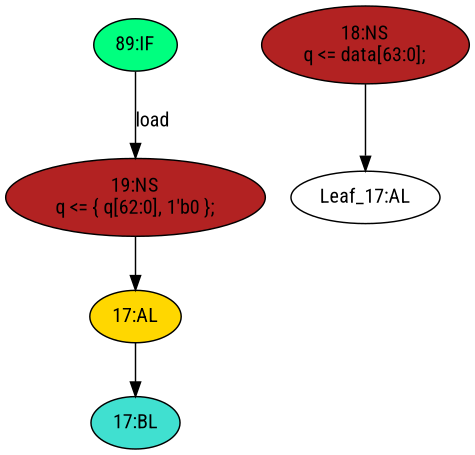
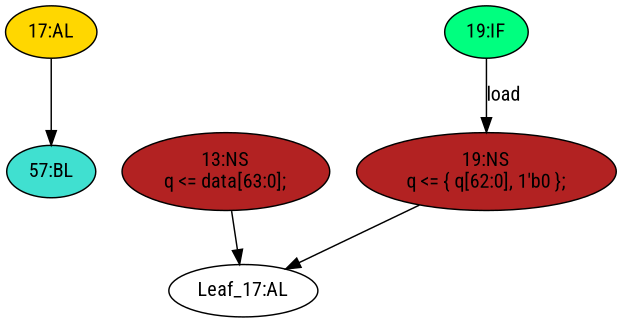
(136, 45) -> (486, 32)
(365, 45) -> (226, 172)
(136, 256) -> (359, 234)
(136, 423) -> (51, 172)
